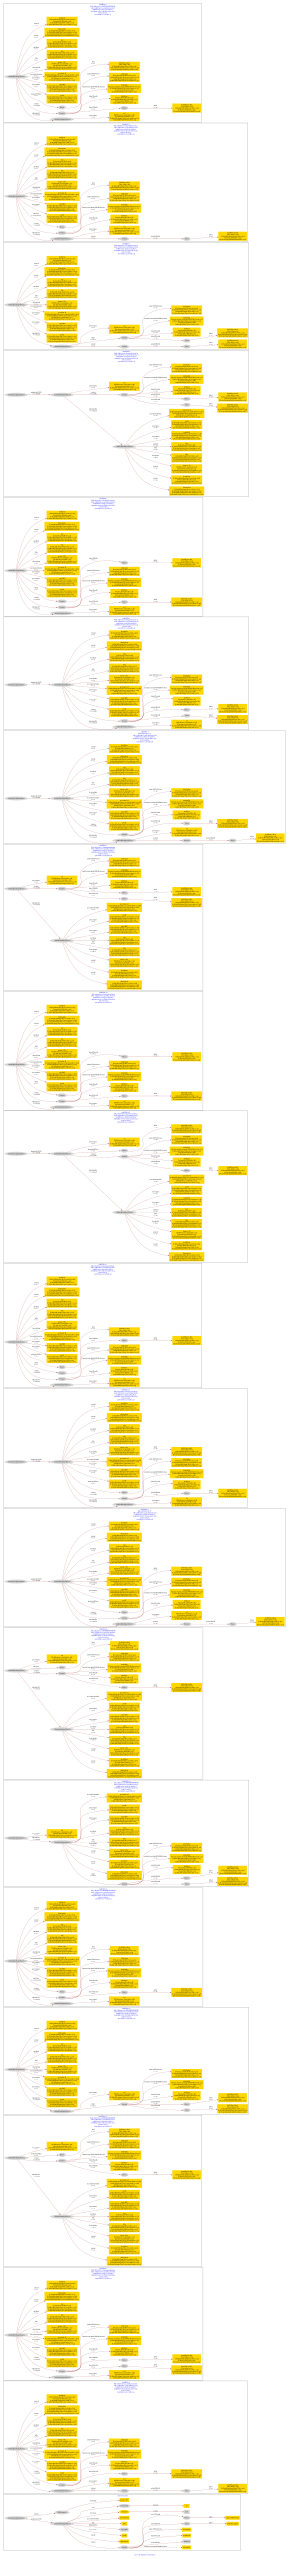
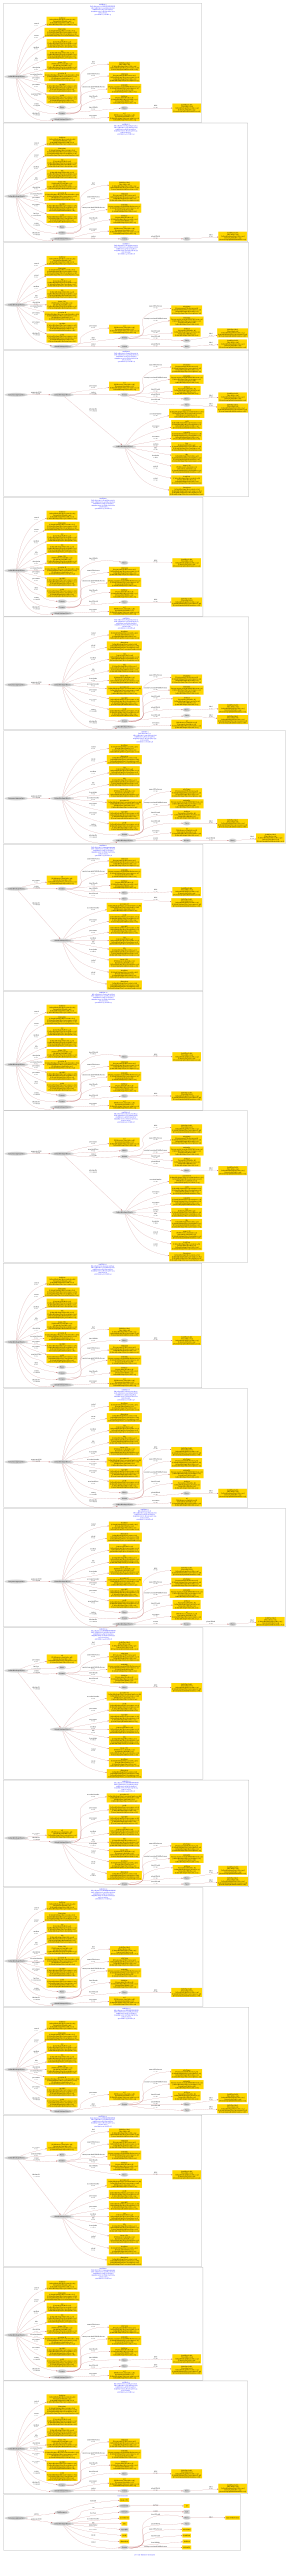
(124, 2512) -> (124, 2512)
(233, 2524) -> none
(187, 2541) -> (187, 2541)
